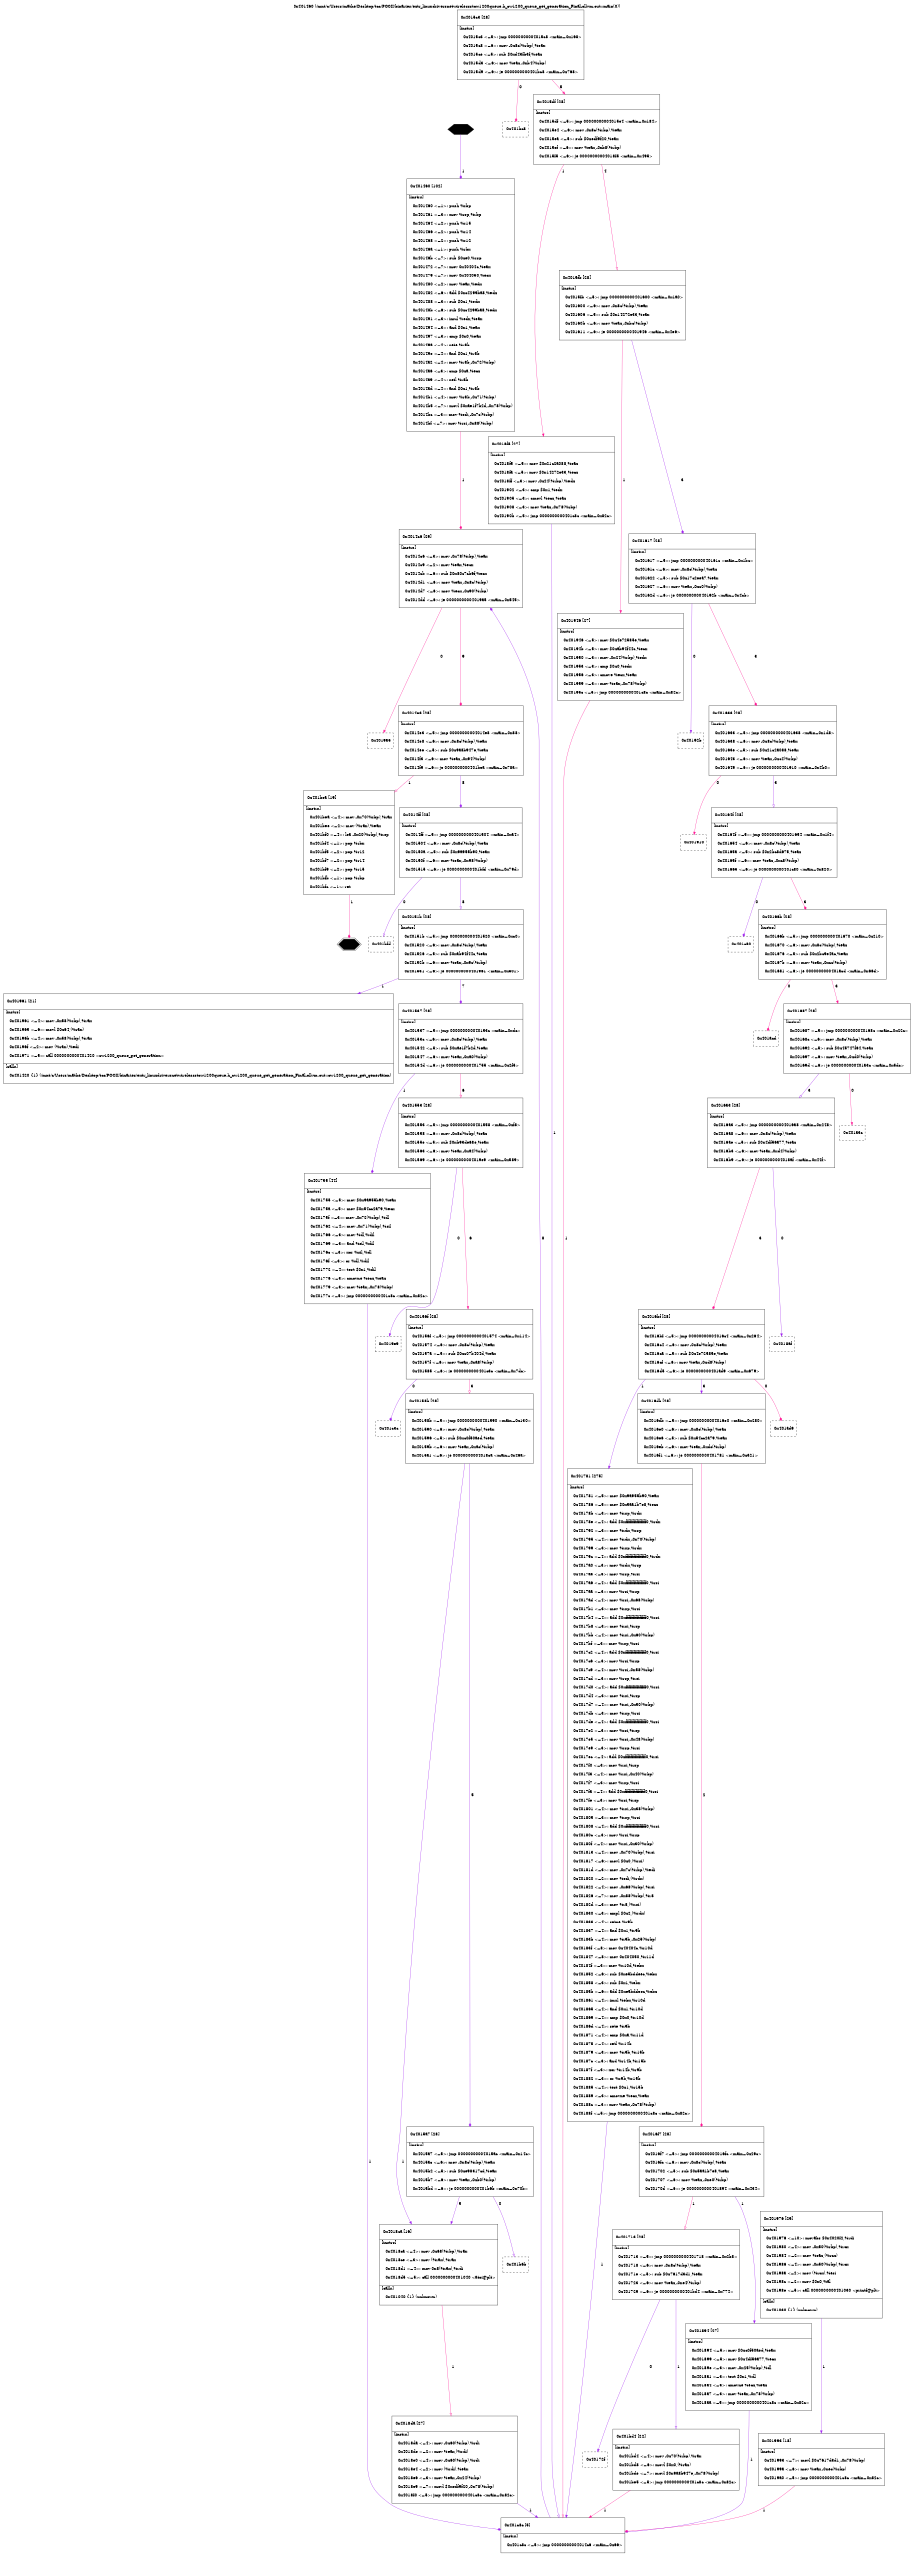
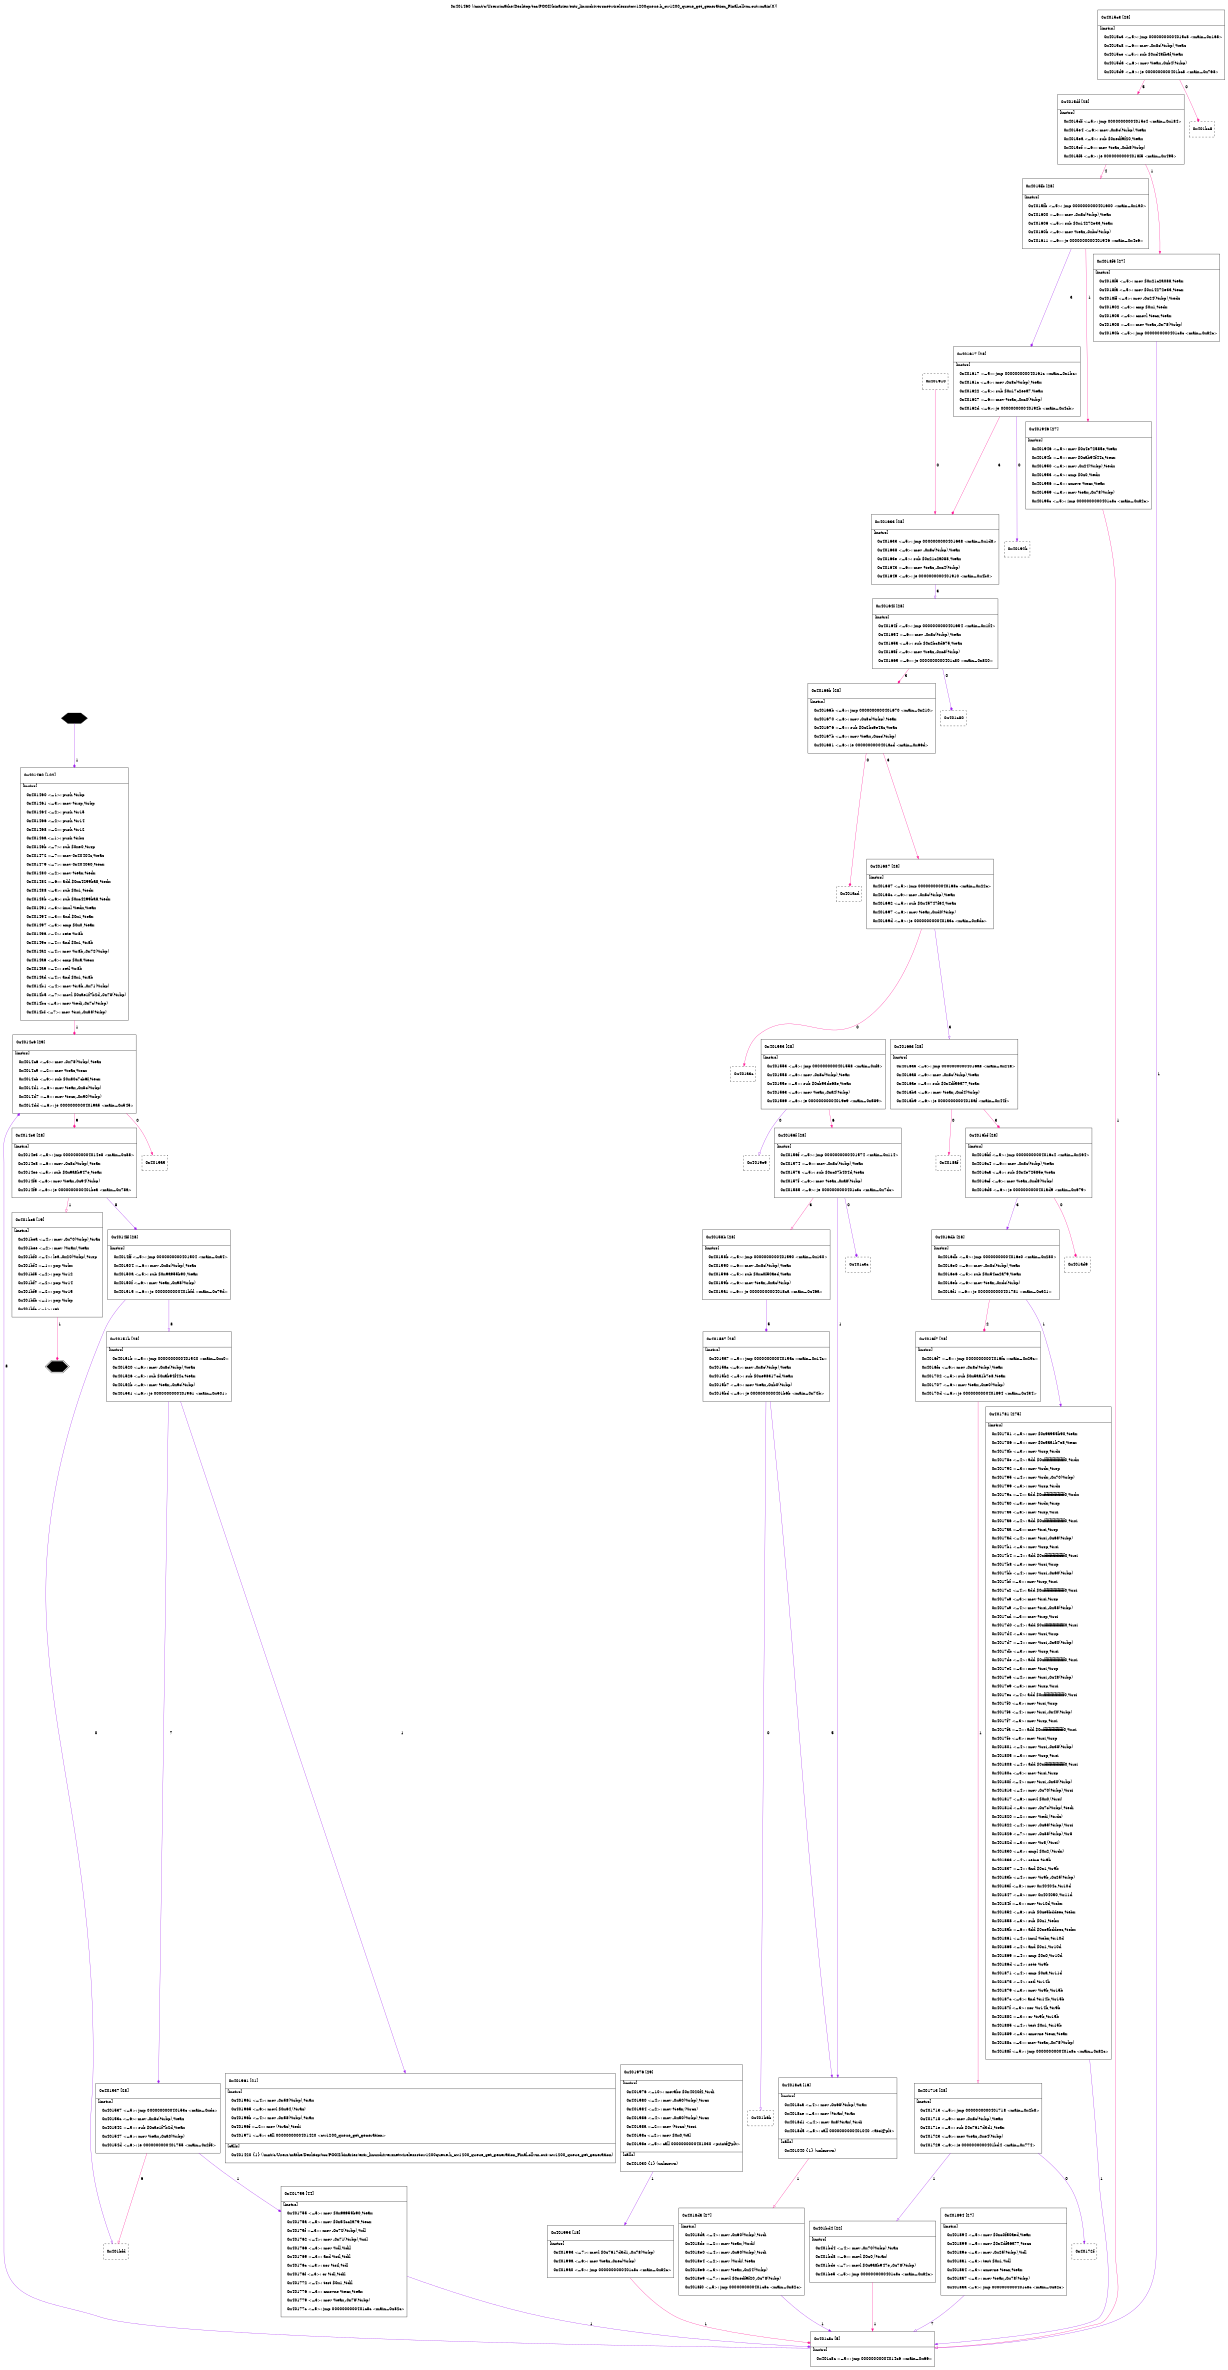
(703, 801) -> (935, 450)
(461, 1084) -> (133, 2197)
(777, 1251) -> (950, 1131)
(442, 1265) -> (771, 1129)
(623, 1421) -> (1049, 1350)
(422, 1843) -> (838, 1636)
(753, 2257) -> none
(751, 2460) -> (932, 2324)
